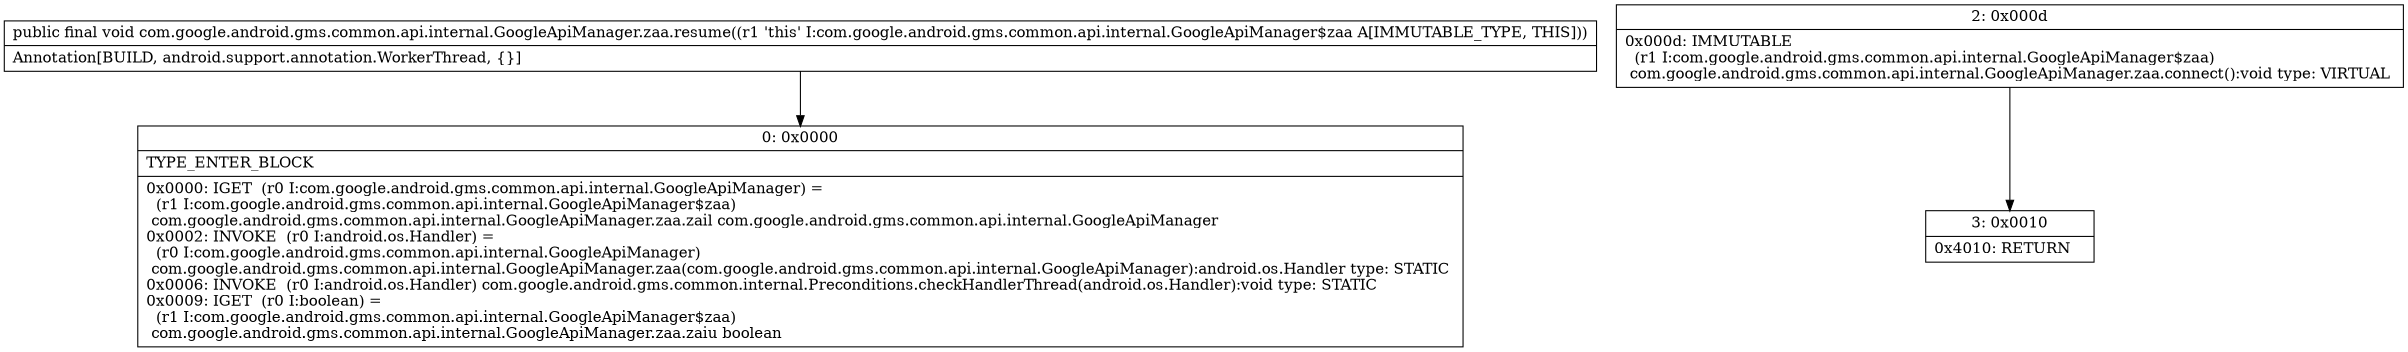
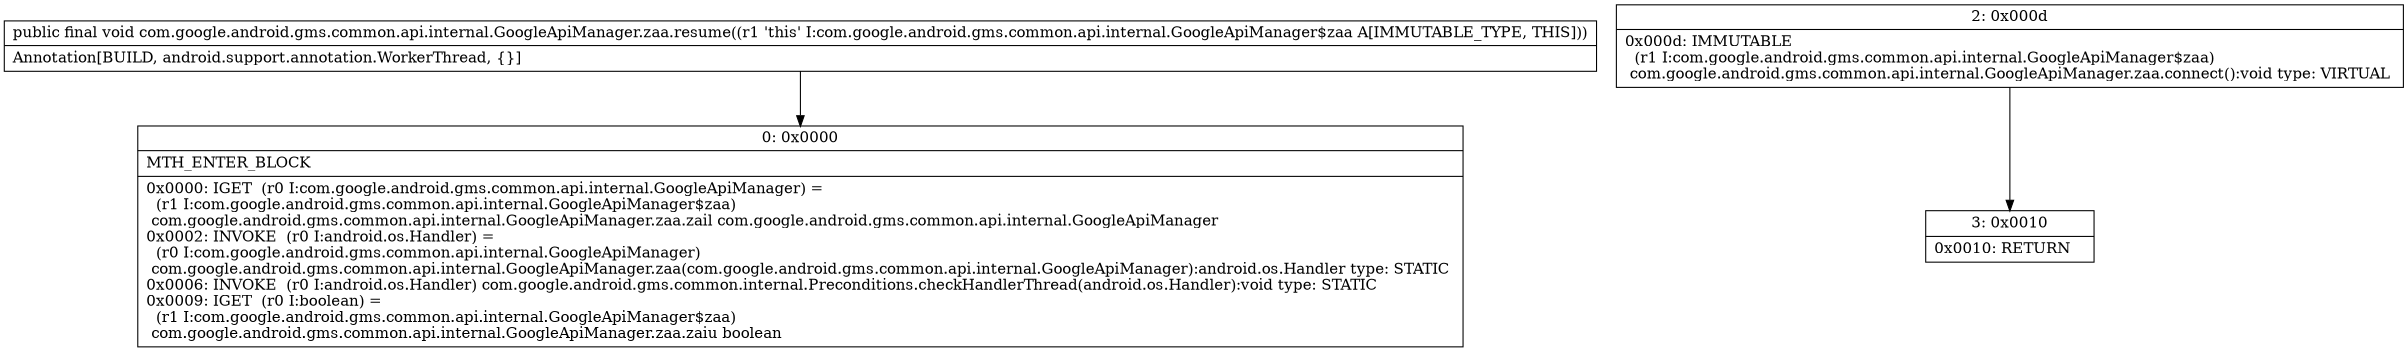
(231, 163) -> (229, 163)
(2010, 249) -> (2010, 249)
